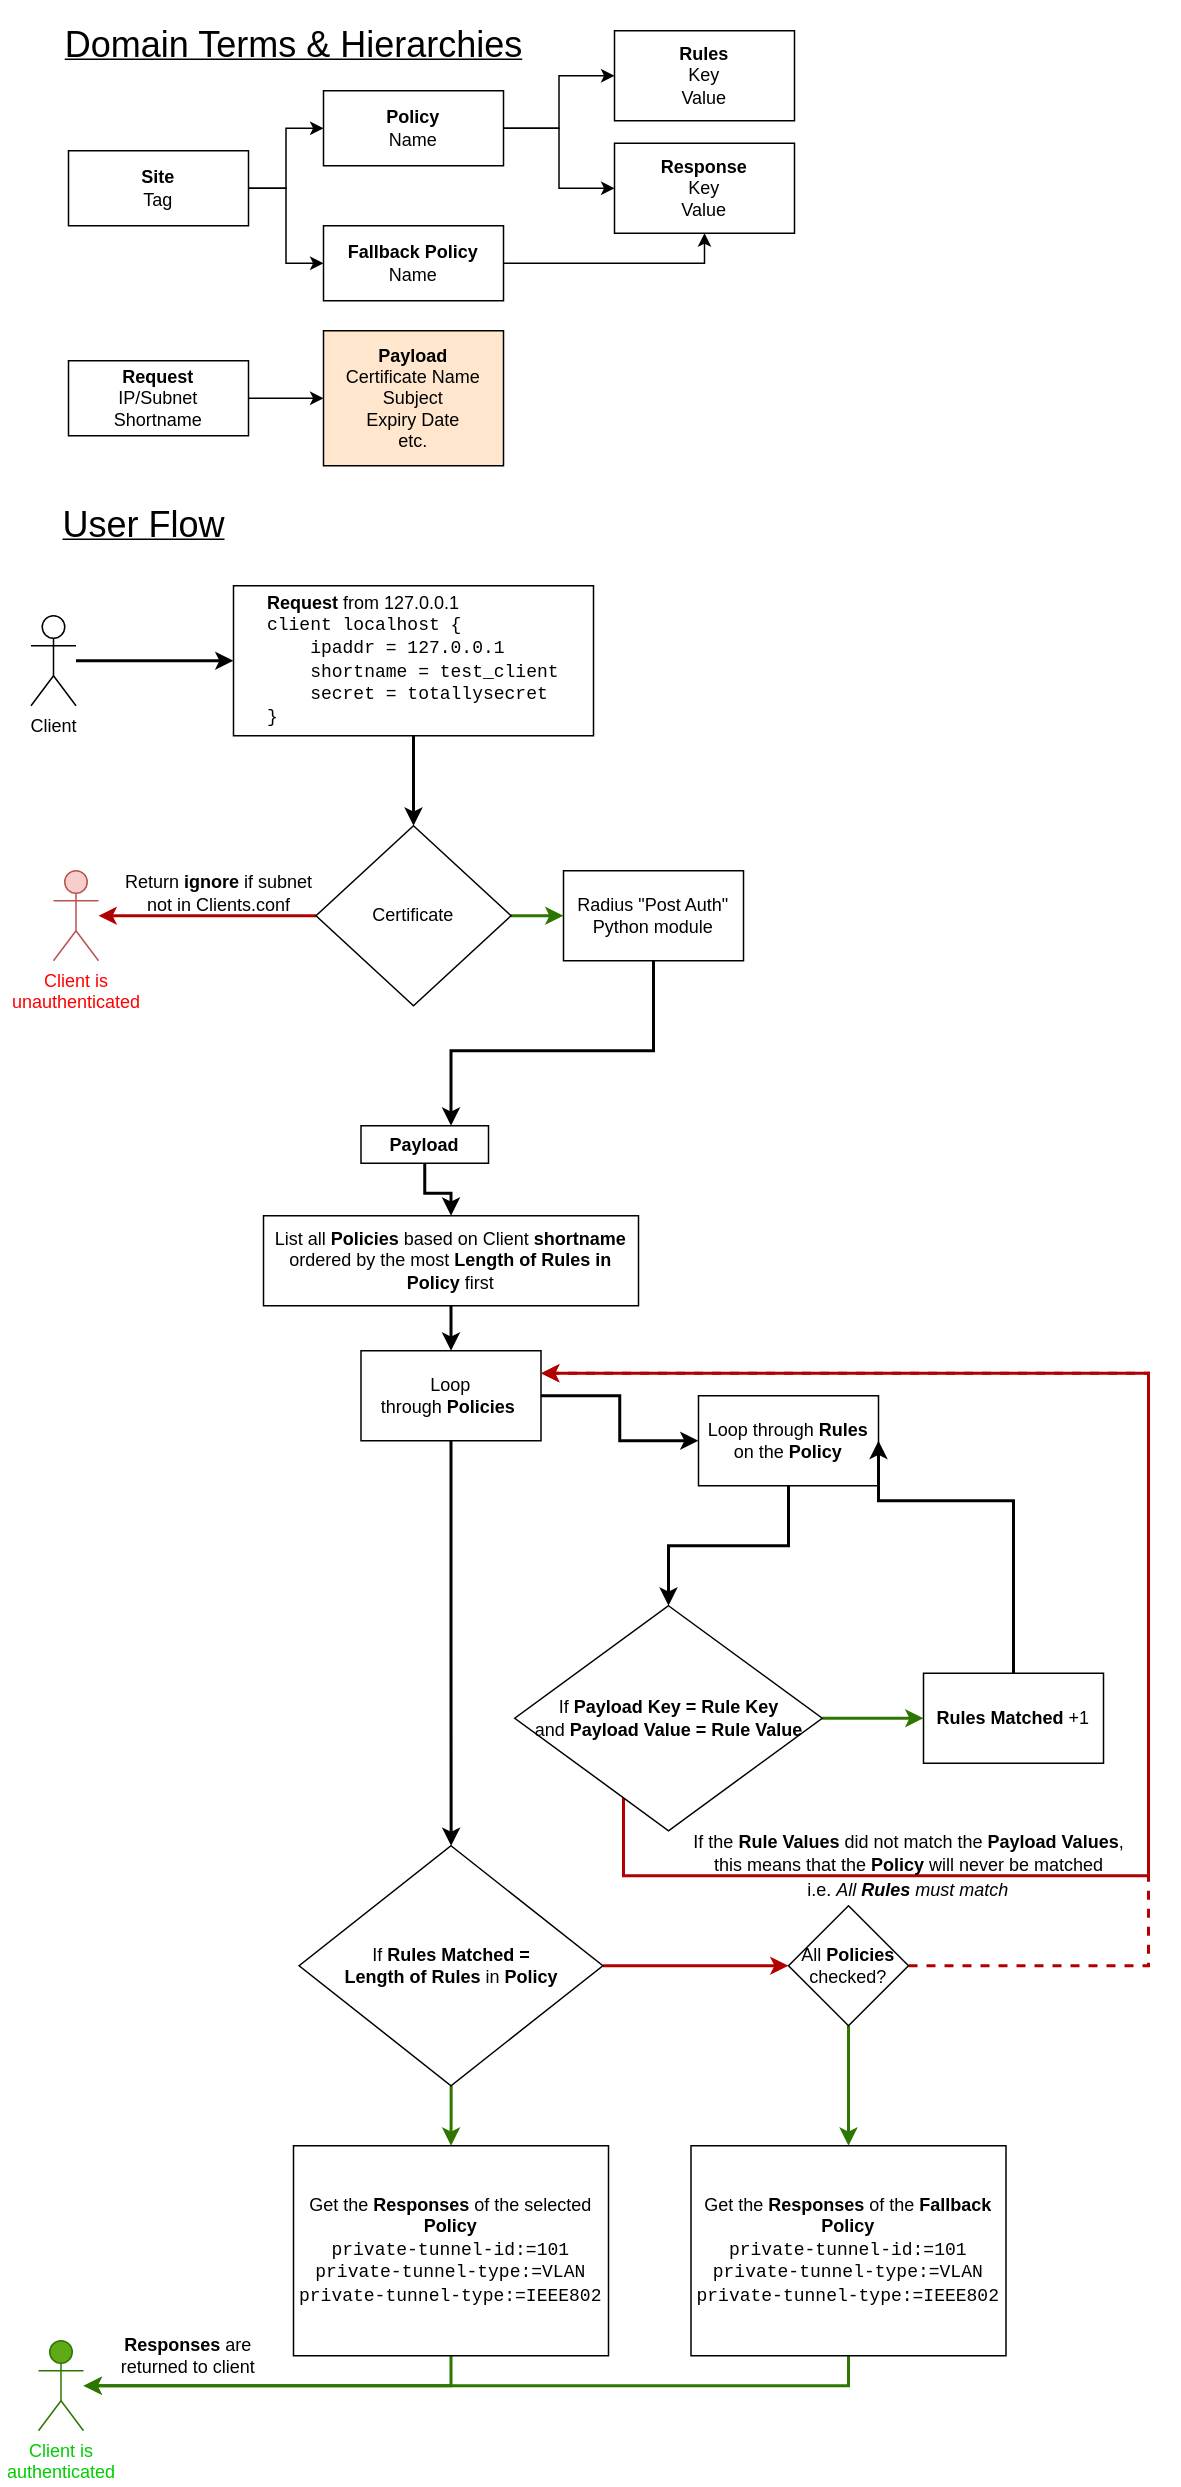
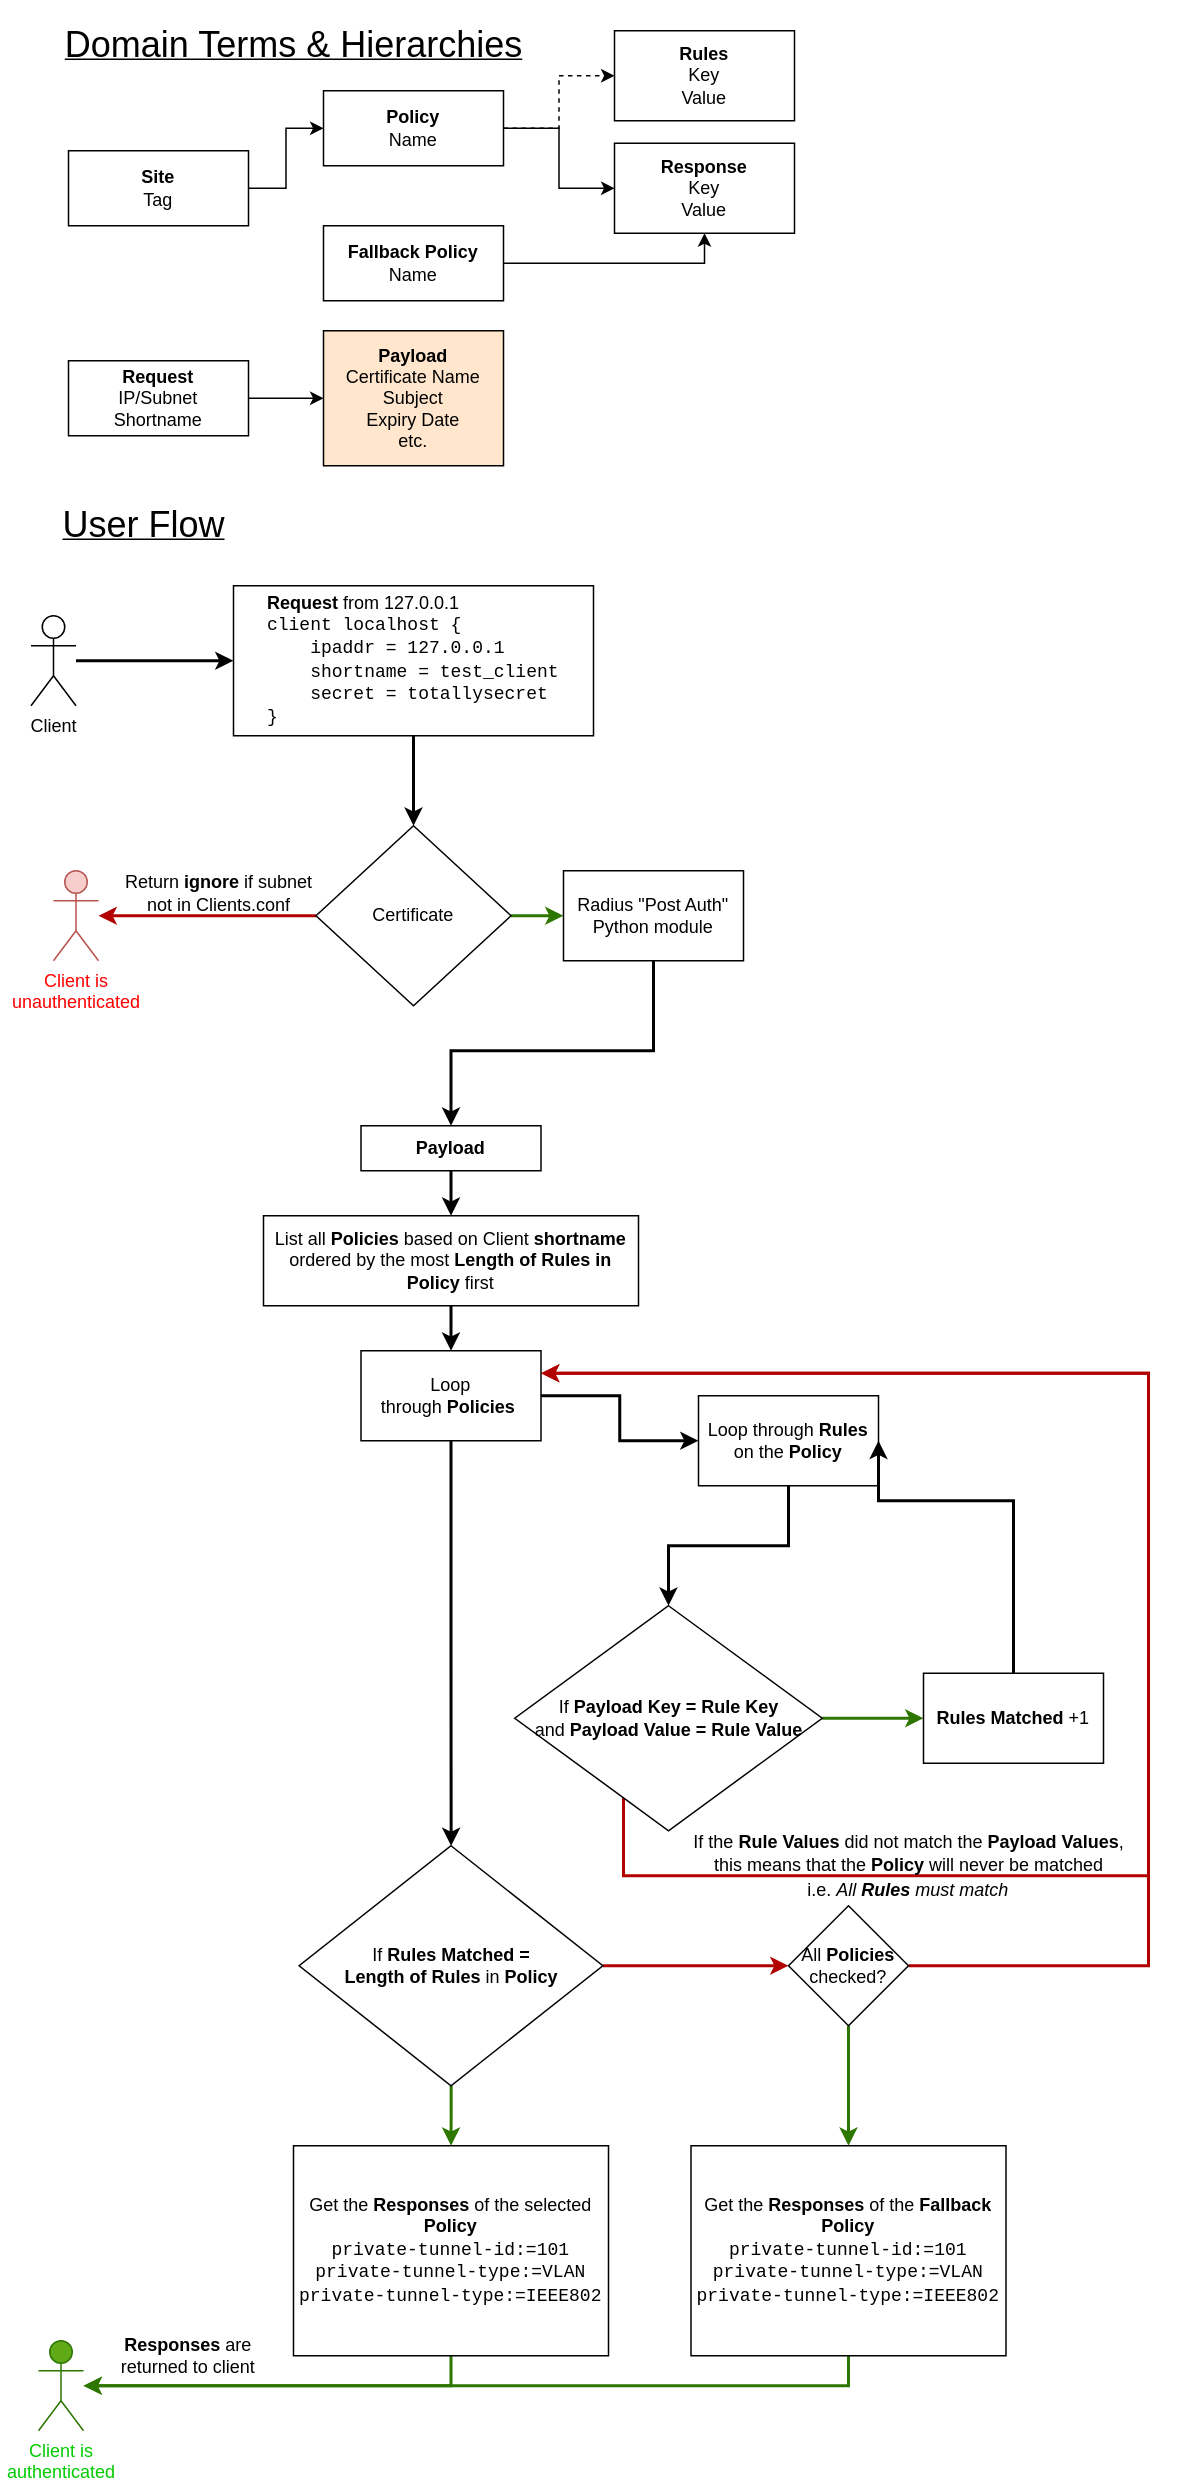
(559, 79) -> (559, 79)
(286, 239) -> none
(425, 1145) -> (451, 1148)
(1078, 1966) -> (1078, 1966)
